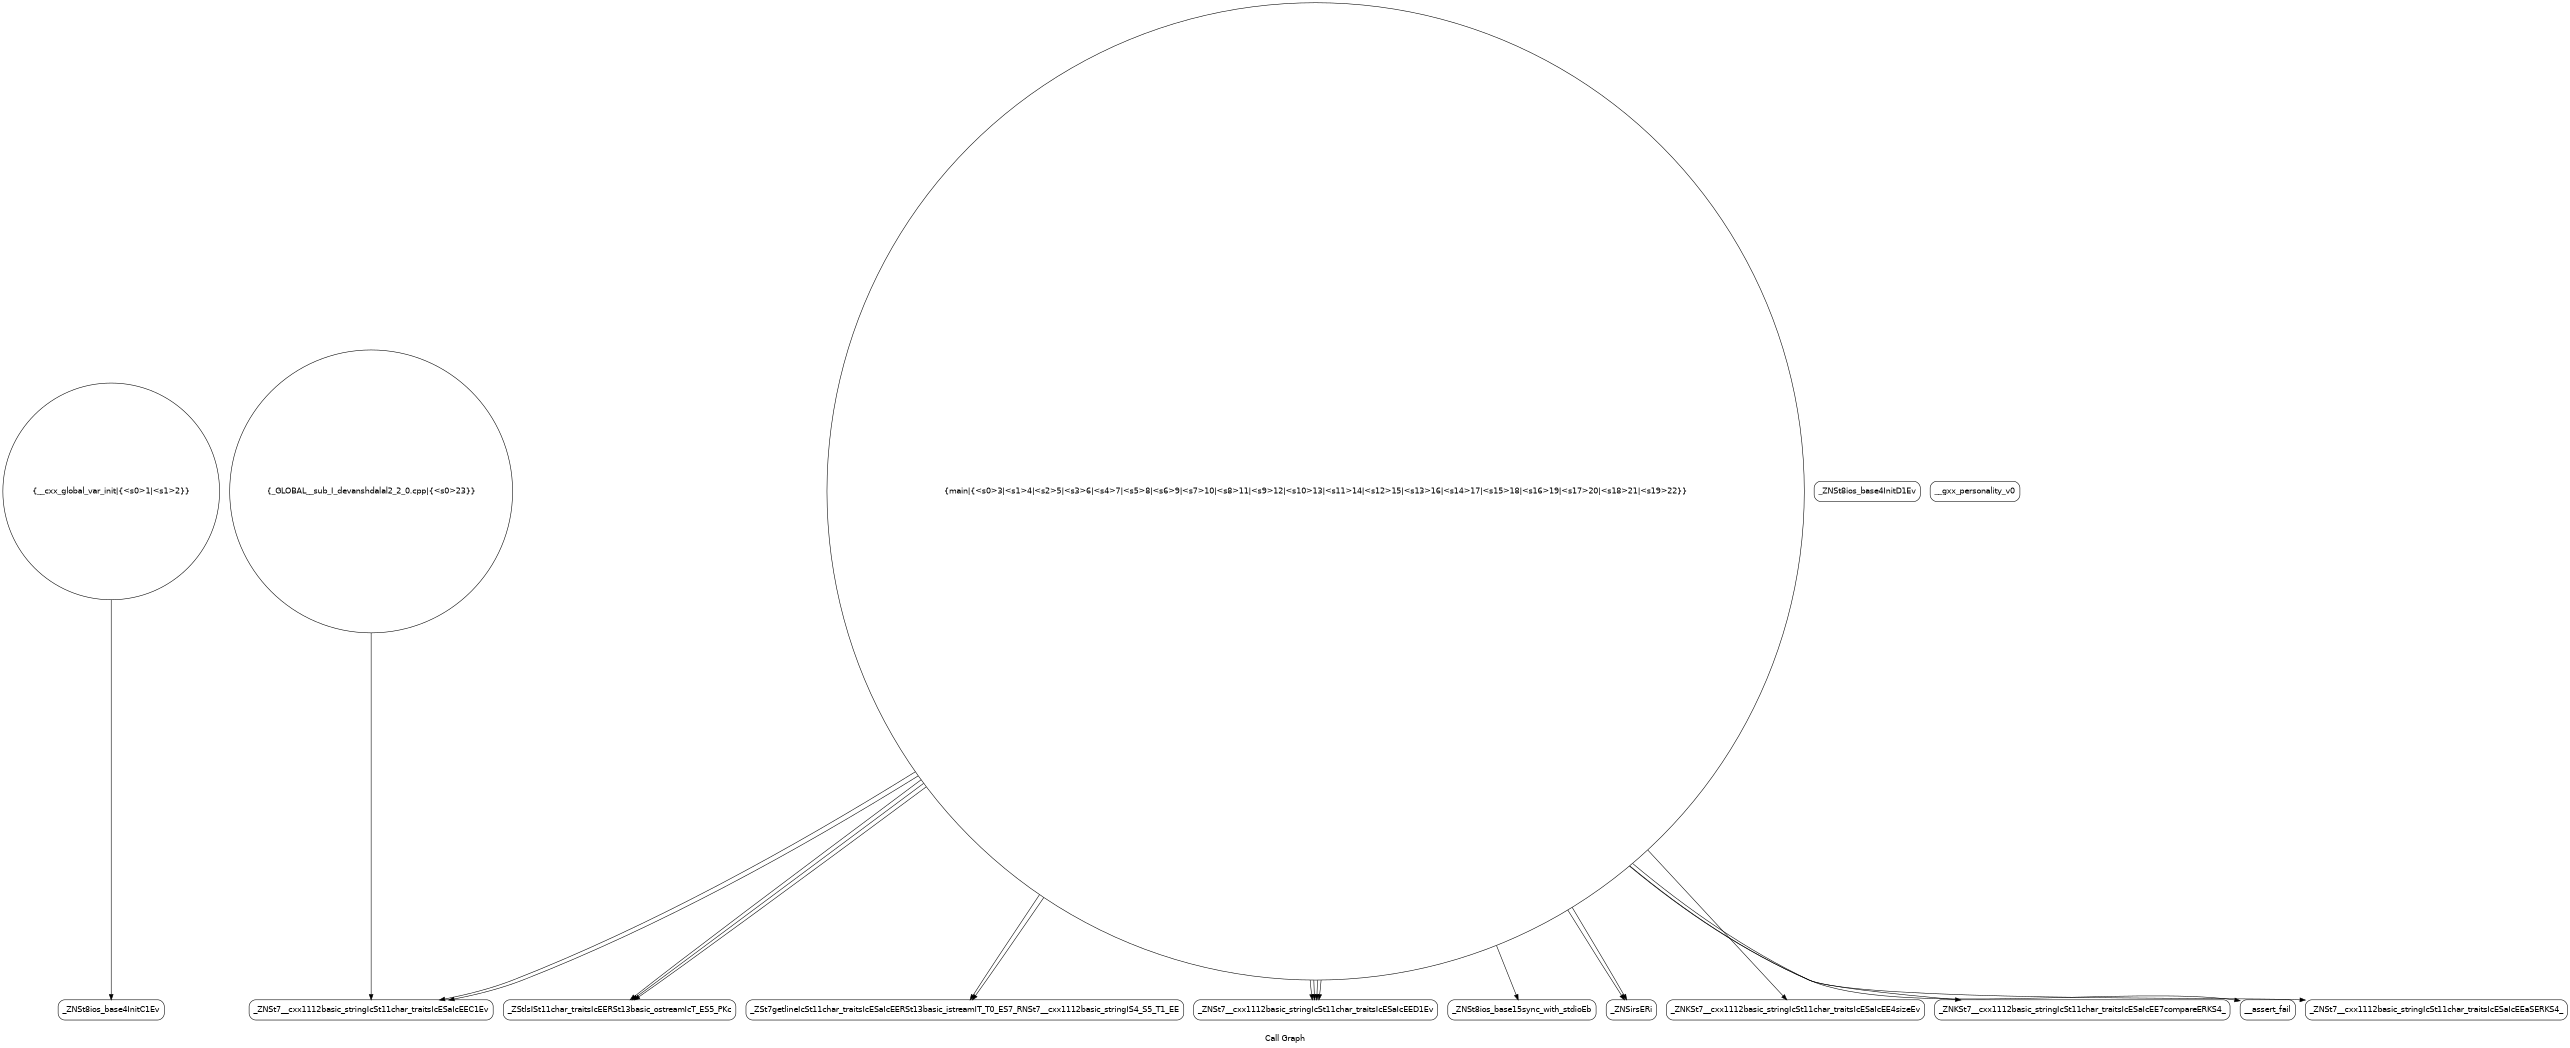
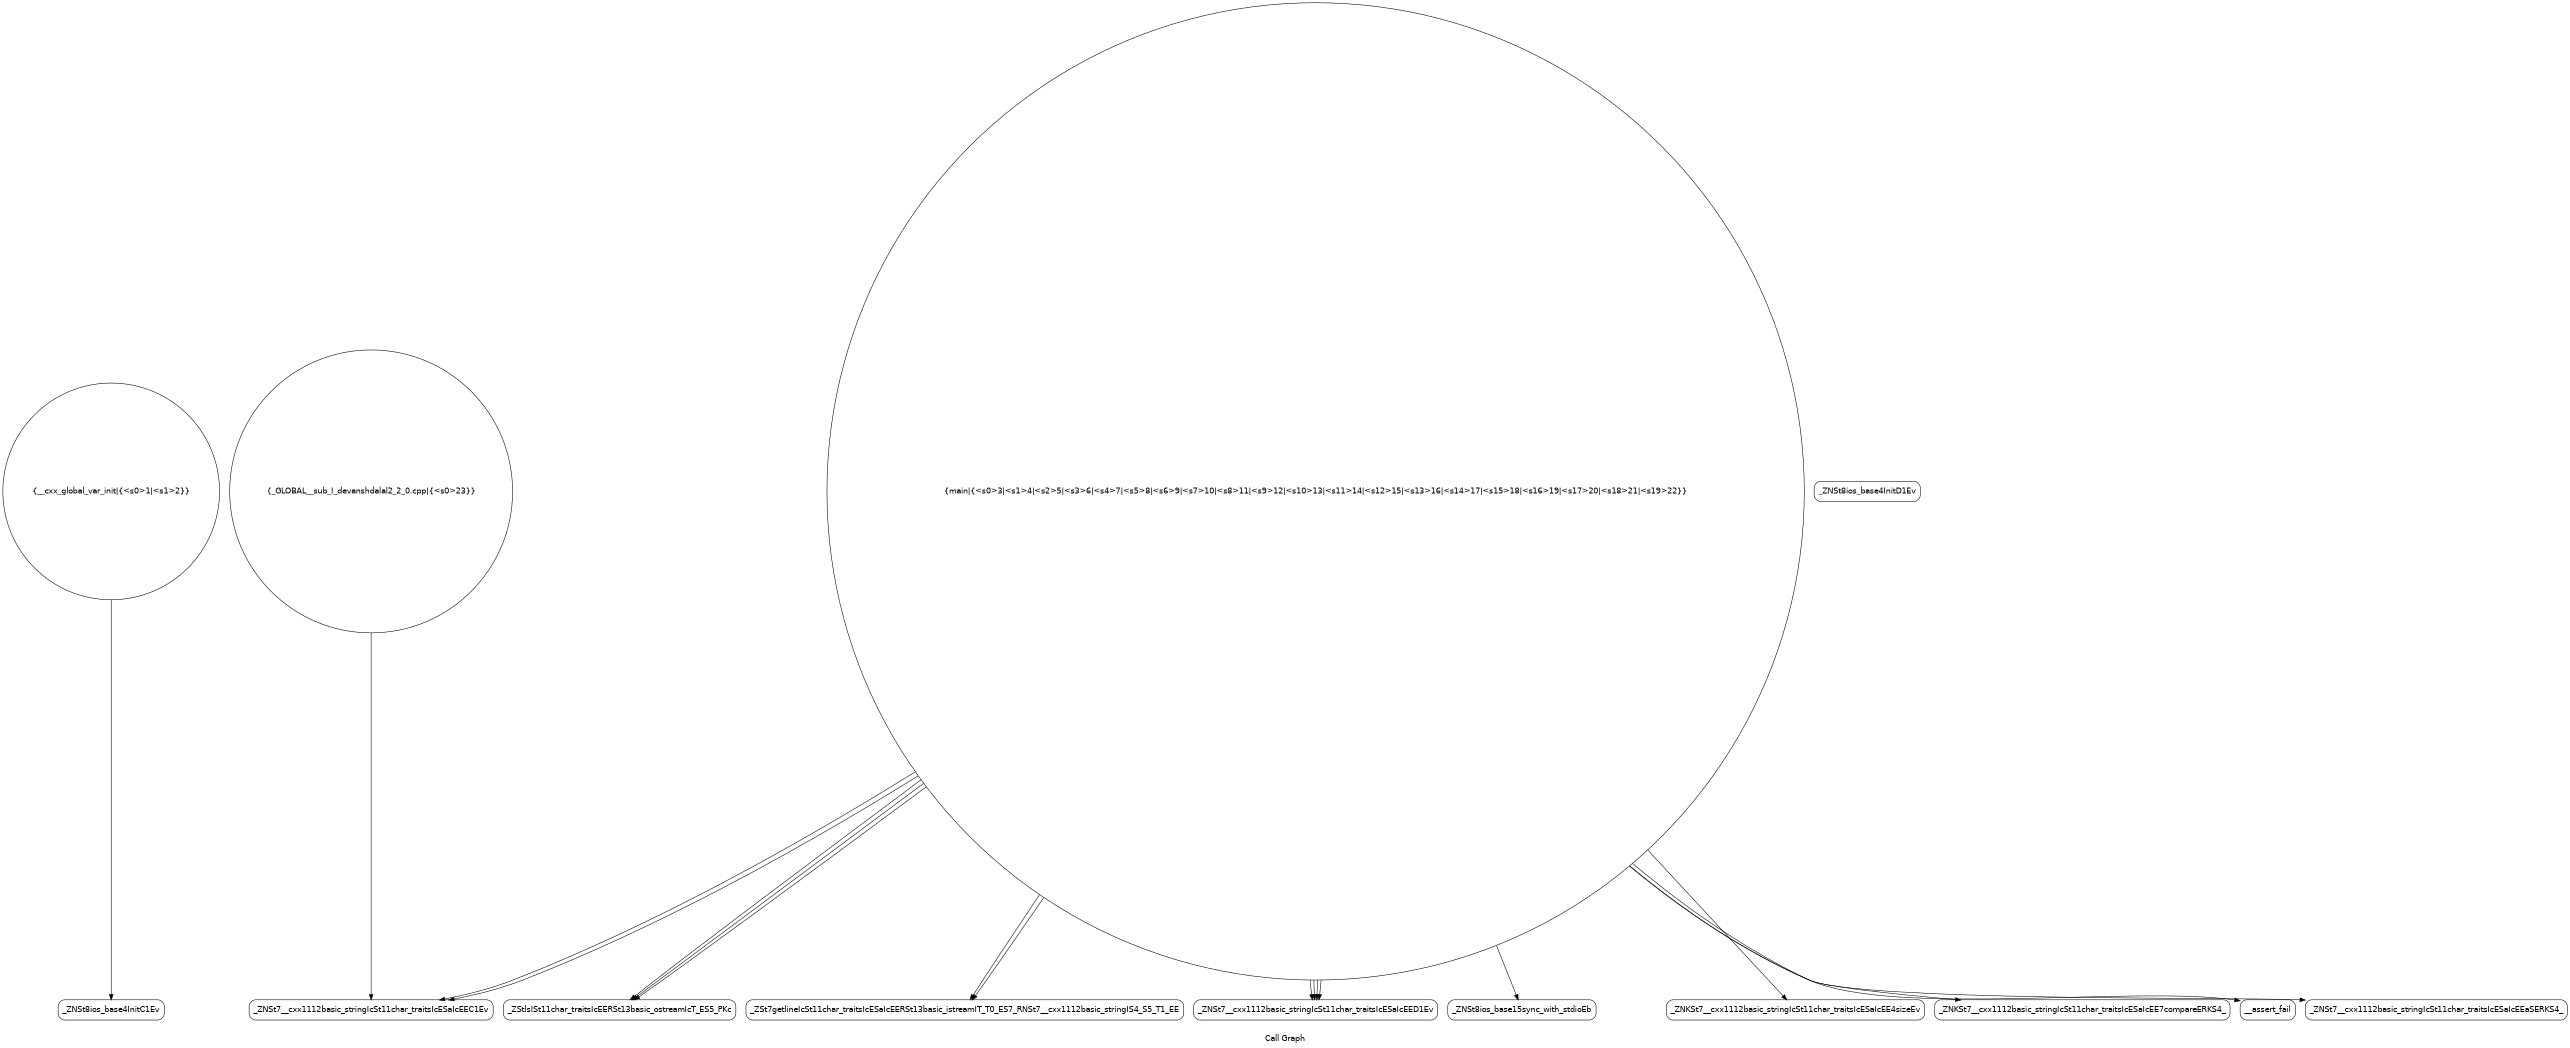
(1975, 491) -> none
(1631, 1010) -> none
